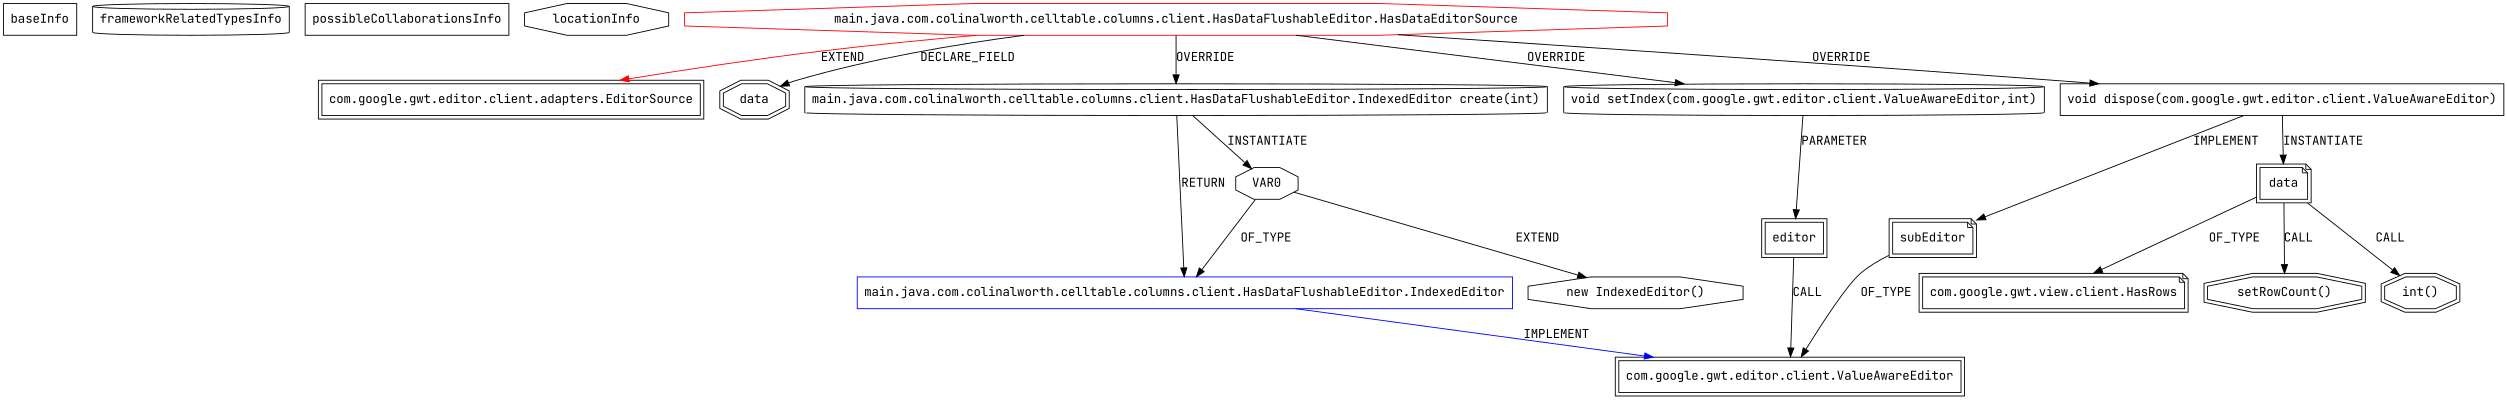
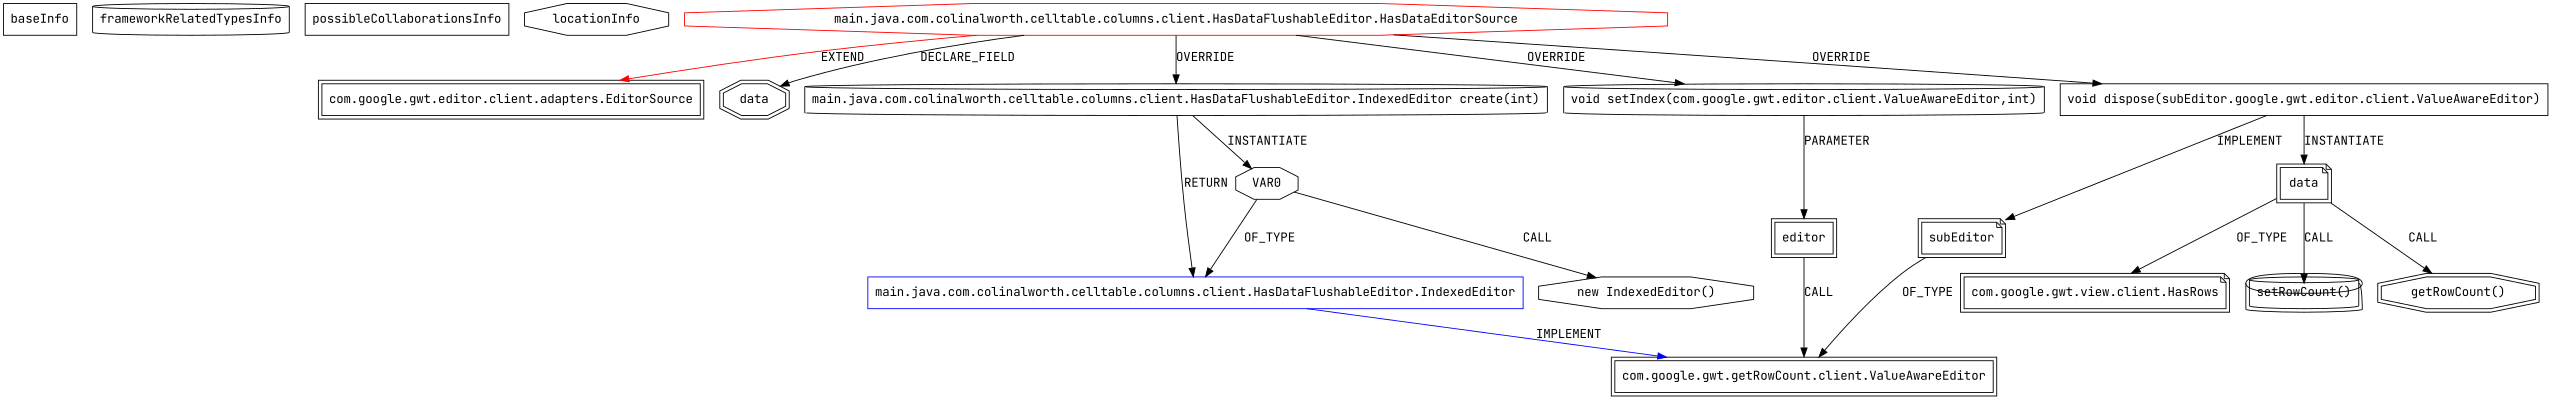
(2282, 100) -> (2304, 100)
(1538, 238) -> (1538, 238)
(2285, 293) -> (2304, 293)
(2420, 293) -> (2458, 293)
(1790, 377) -> (1804, 377)
